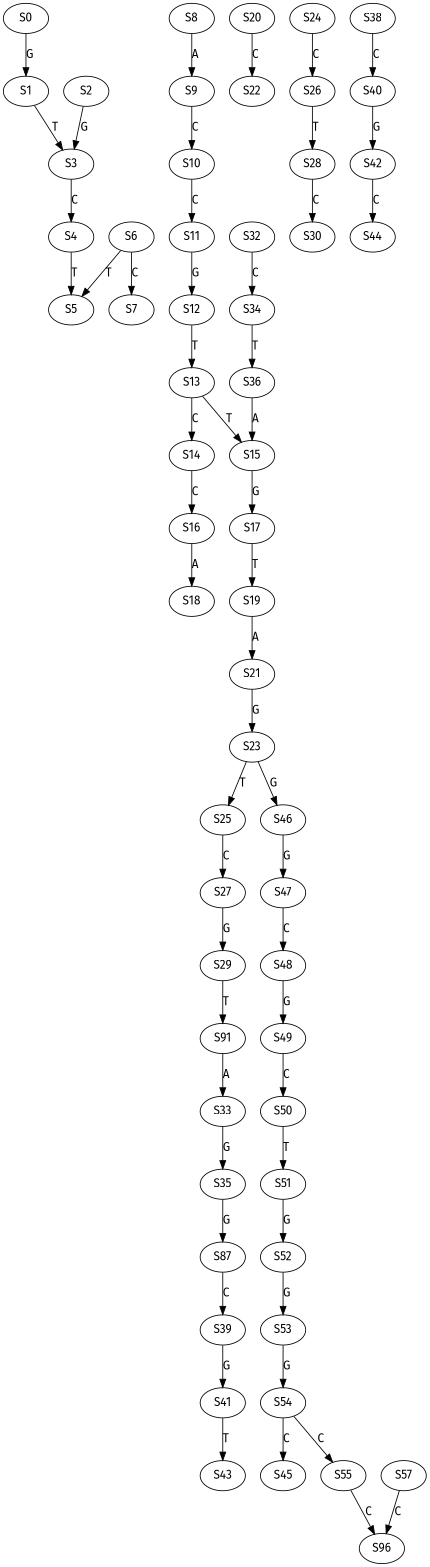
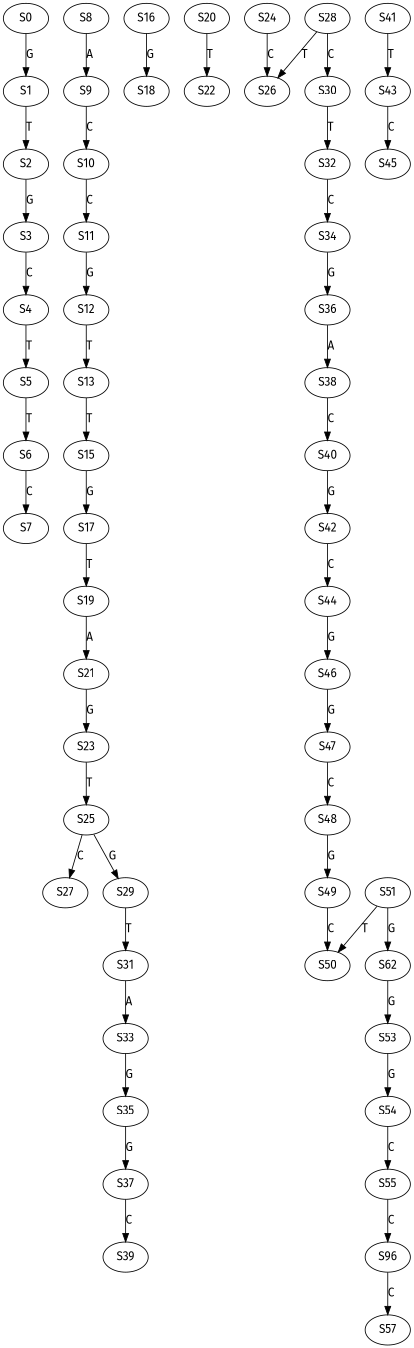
(255, 55) -> (210, 55)
(46, 124) -> (26, 124)
(312, 124) -> (300, 52)
none -> (327, 124)
(104, 270) -> (26, 415)
(255, 346) -> (332, 273)
(252, 415) -> (327, 342)
(192, 456) -> none
(196, 565) -> (151, 55)
(266, 779) -> (327, 634)
(223, 925) -> (104, 853)
(223, 1038) -> (126, 966)
(283, 1144) -> (360, 926)
(223, 1257) -> (126, 1184)
(283, 1257) -> (388, 966)
(223, 1362) -> none
(283, 1435) -> (388, 124)
(394, 1508) -> (388, 1289)
